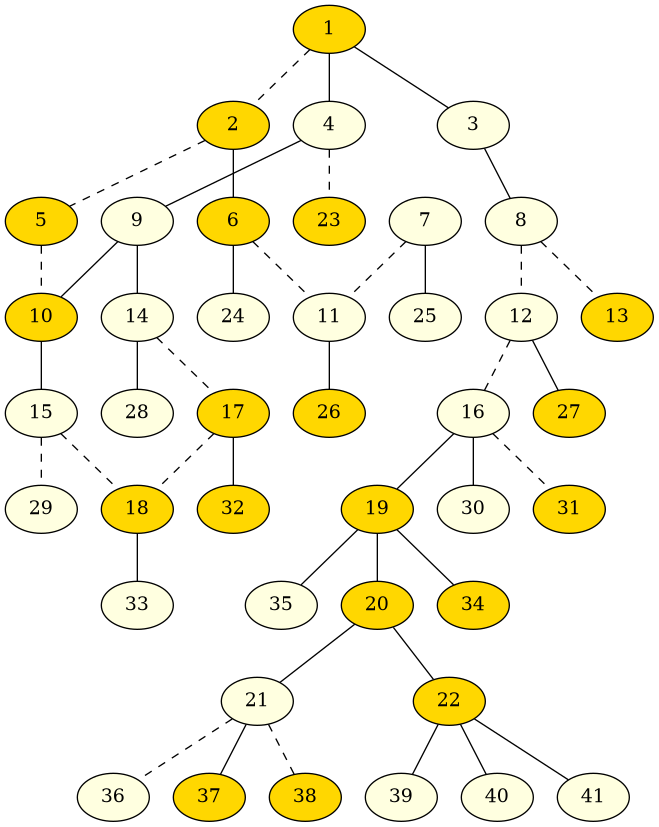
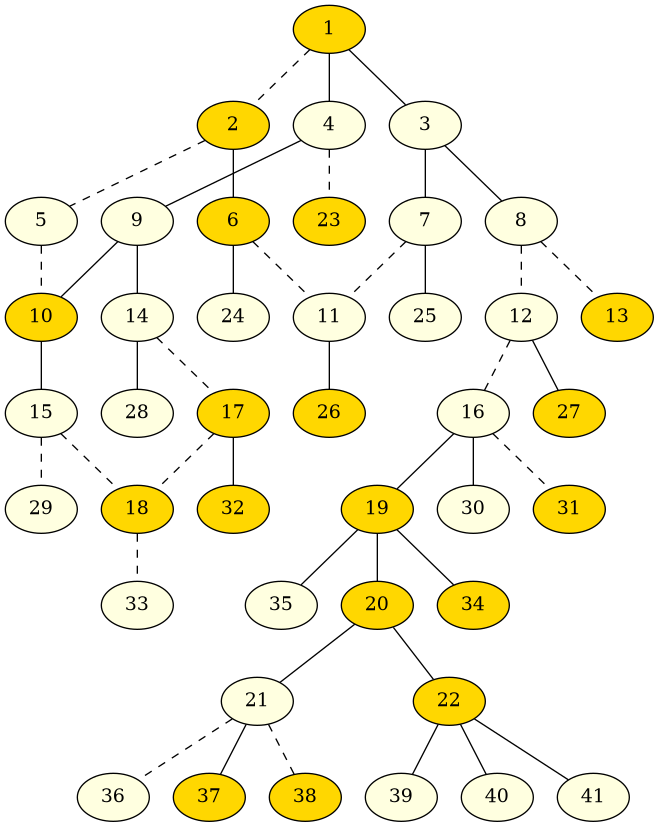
none -> (425, 173)
(41, 221) -> (41, 221)
(137, 557) -> (137, 557)
